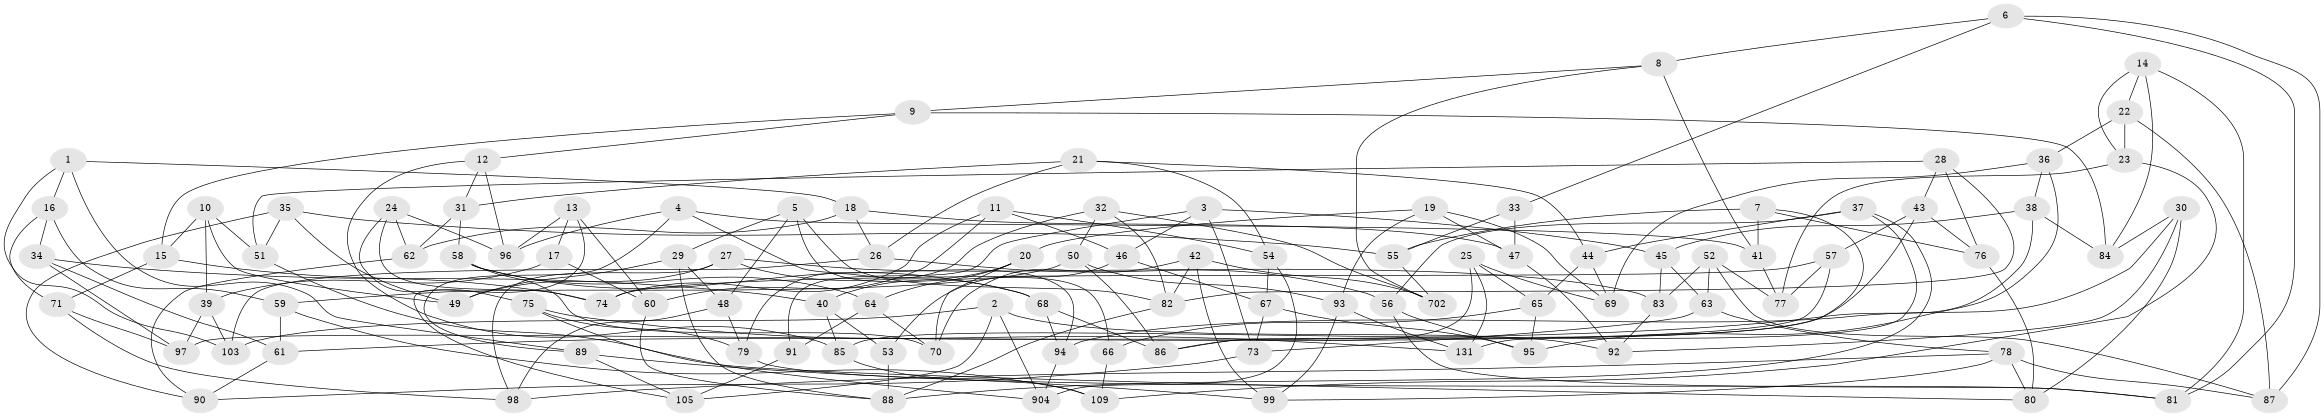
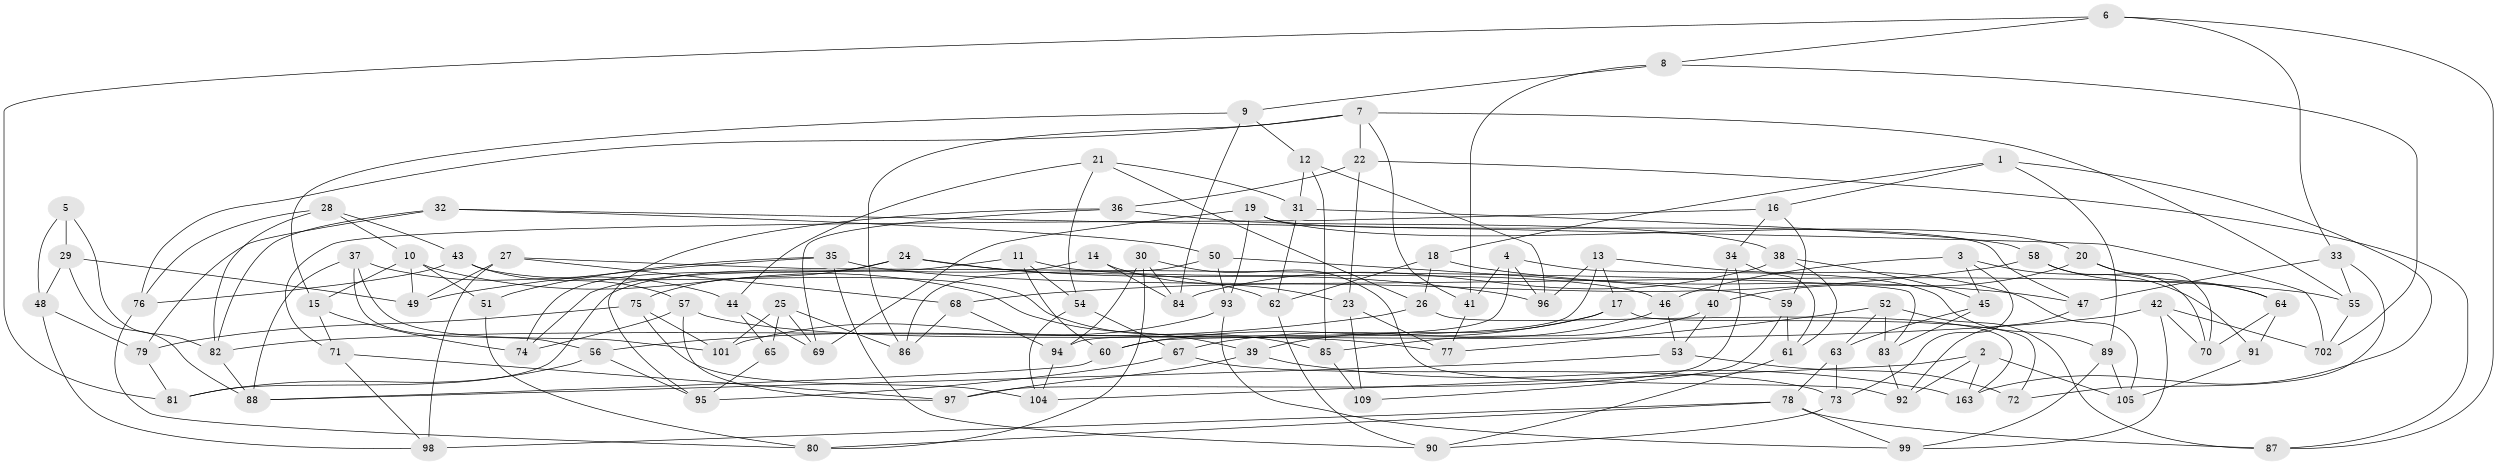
(2134, 88) -> (1360, 136)
(1067, 173) -> (369, 232)
(231, 353) -> (1965, 401)
(1109, 353) -> none
(1465, 353) -> (722, 353)
(1041, 401) -> (1039, 401)
none -> (2014, 401)
